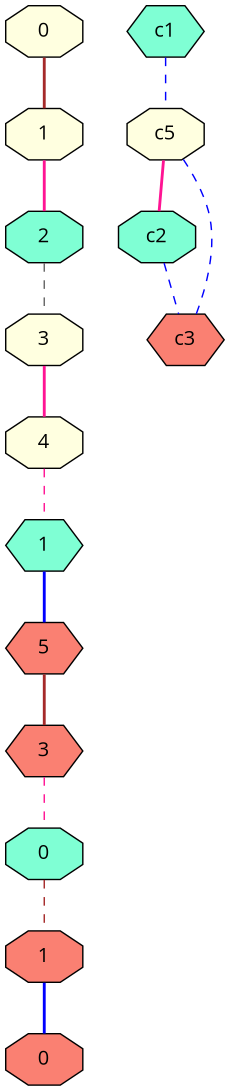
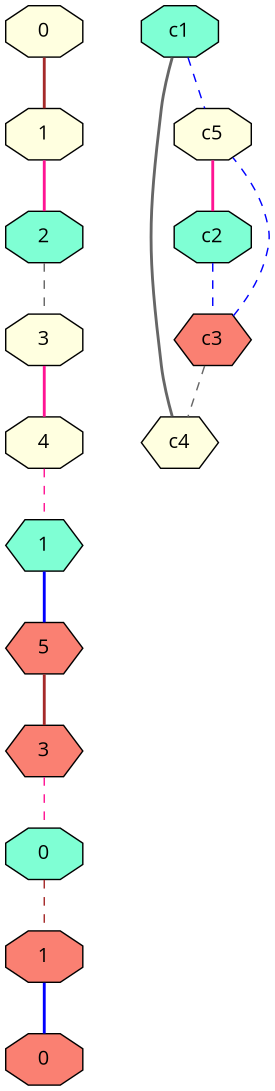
(166, 31) -> (180, 31)
none -> (180, 443)
